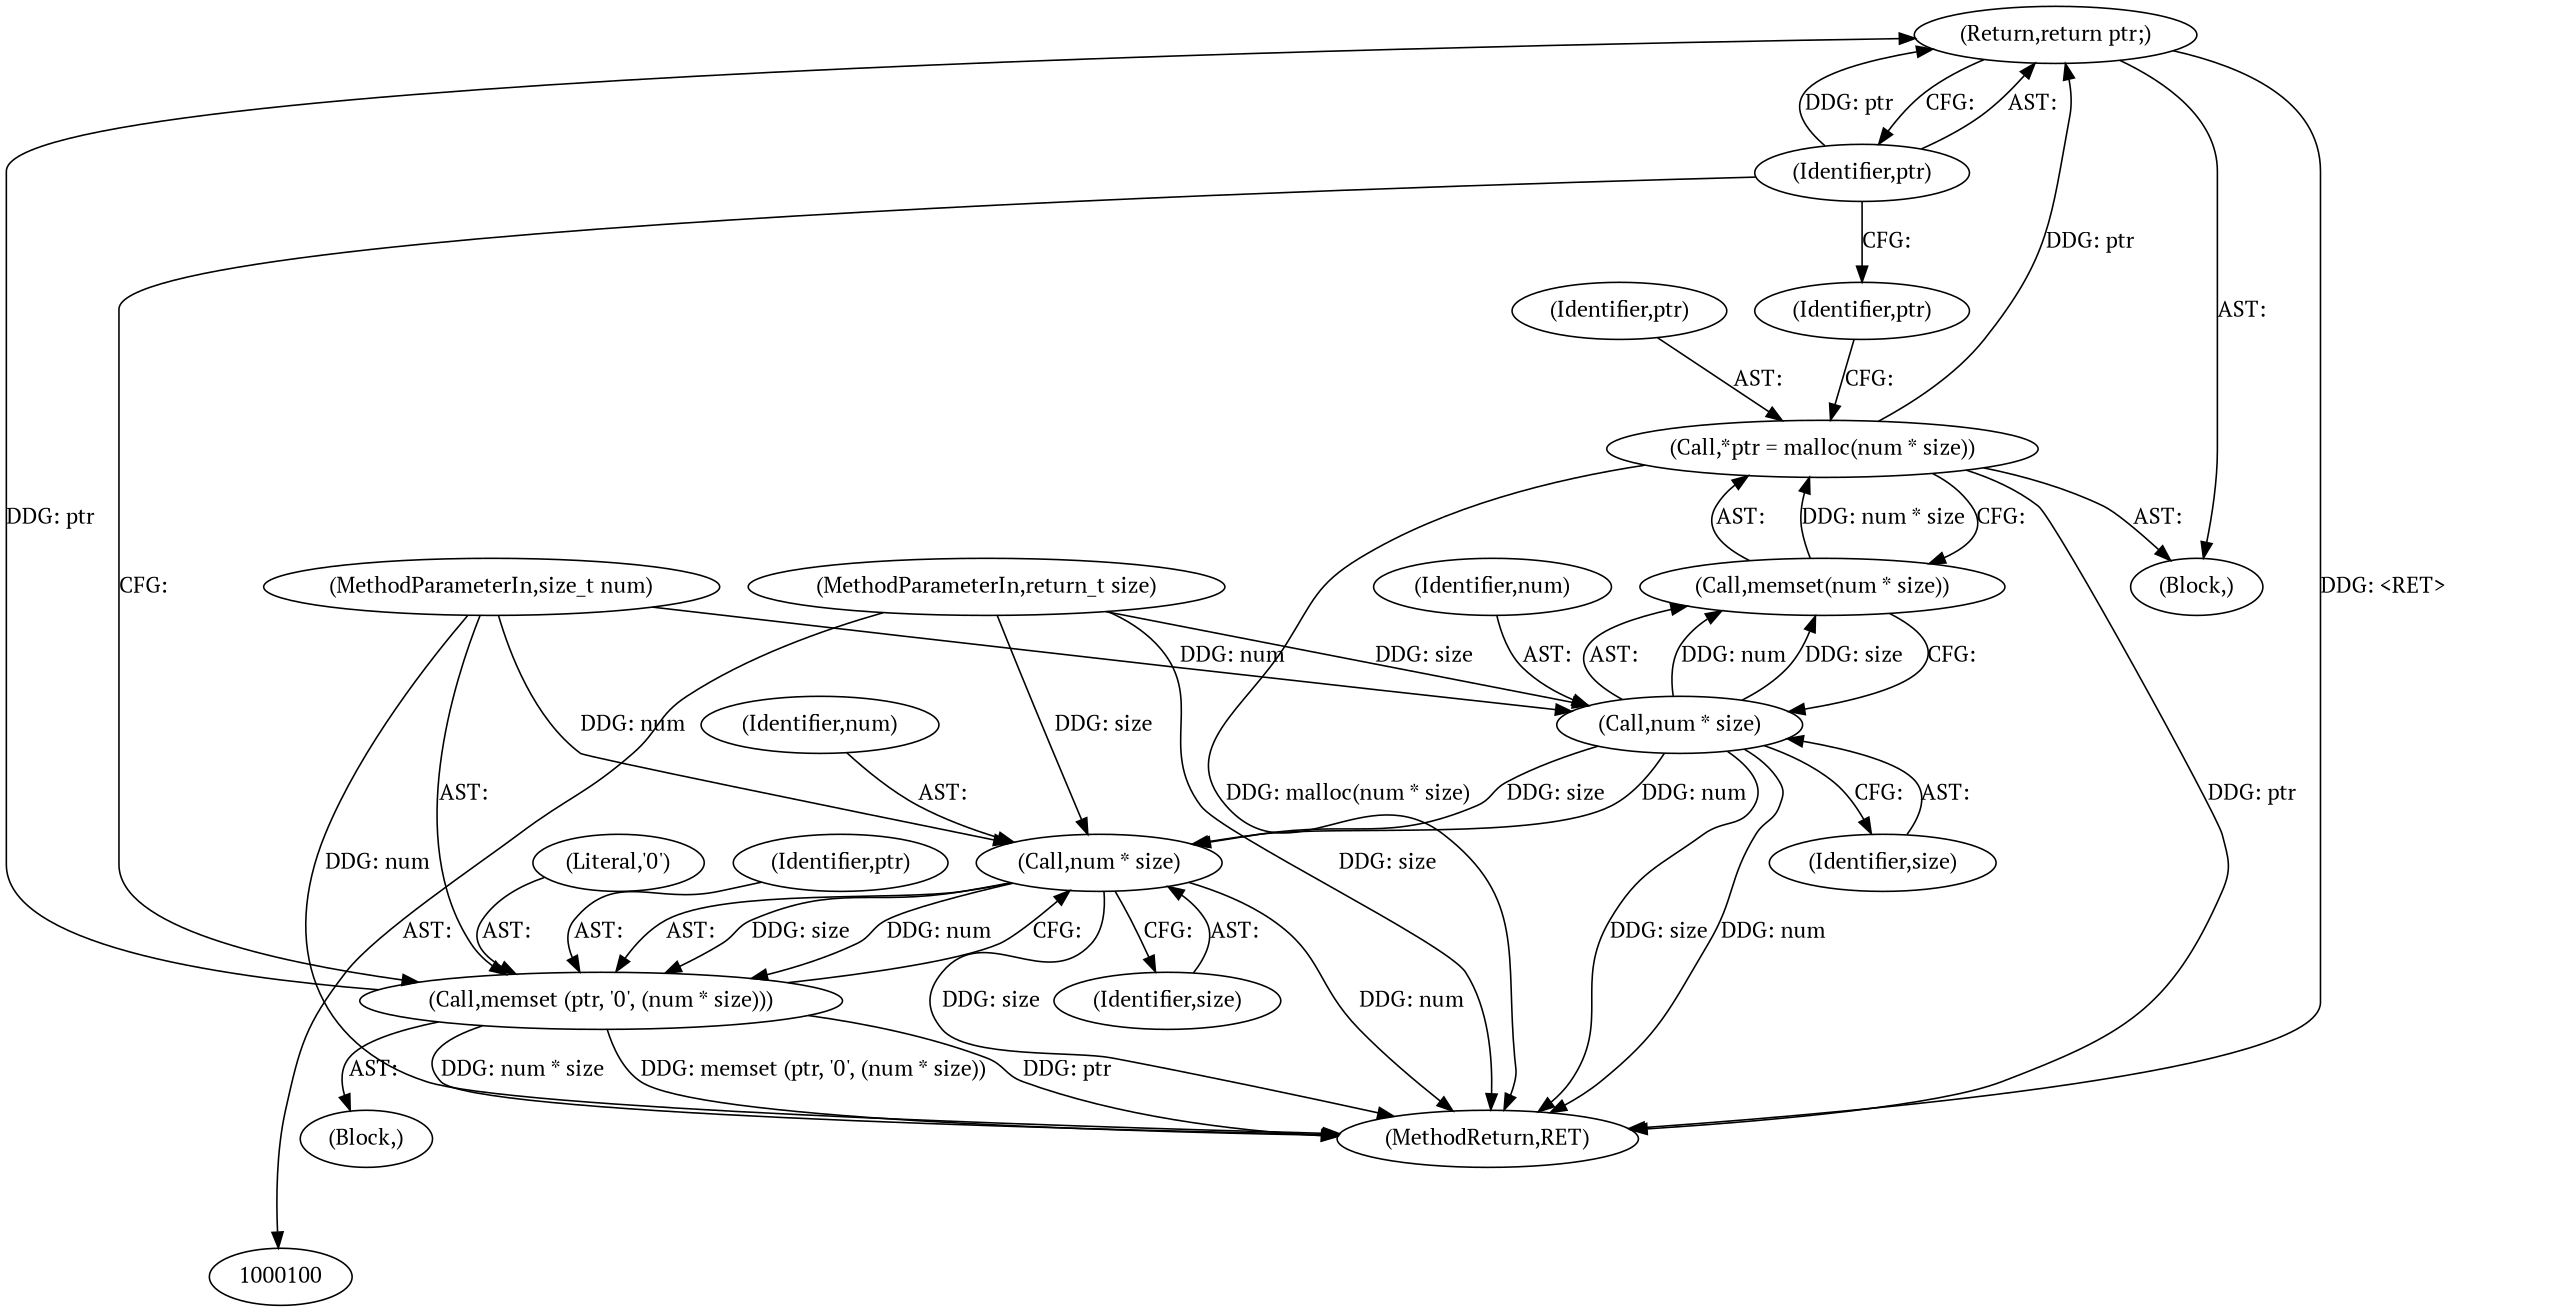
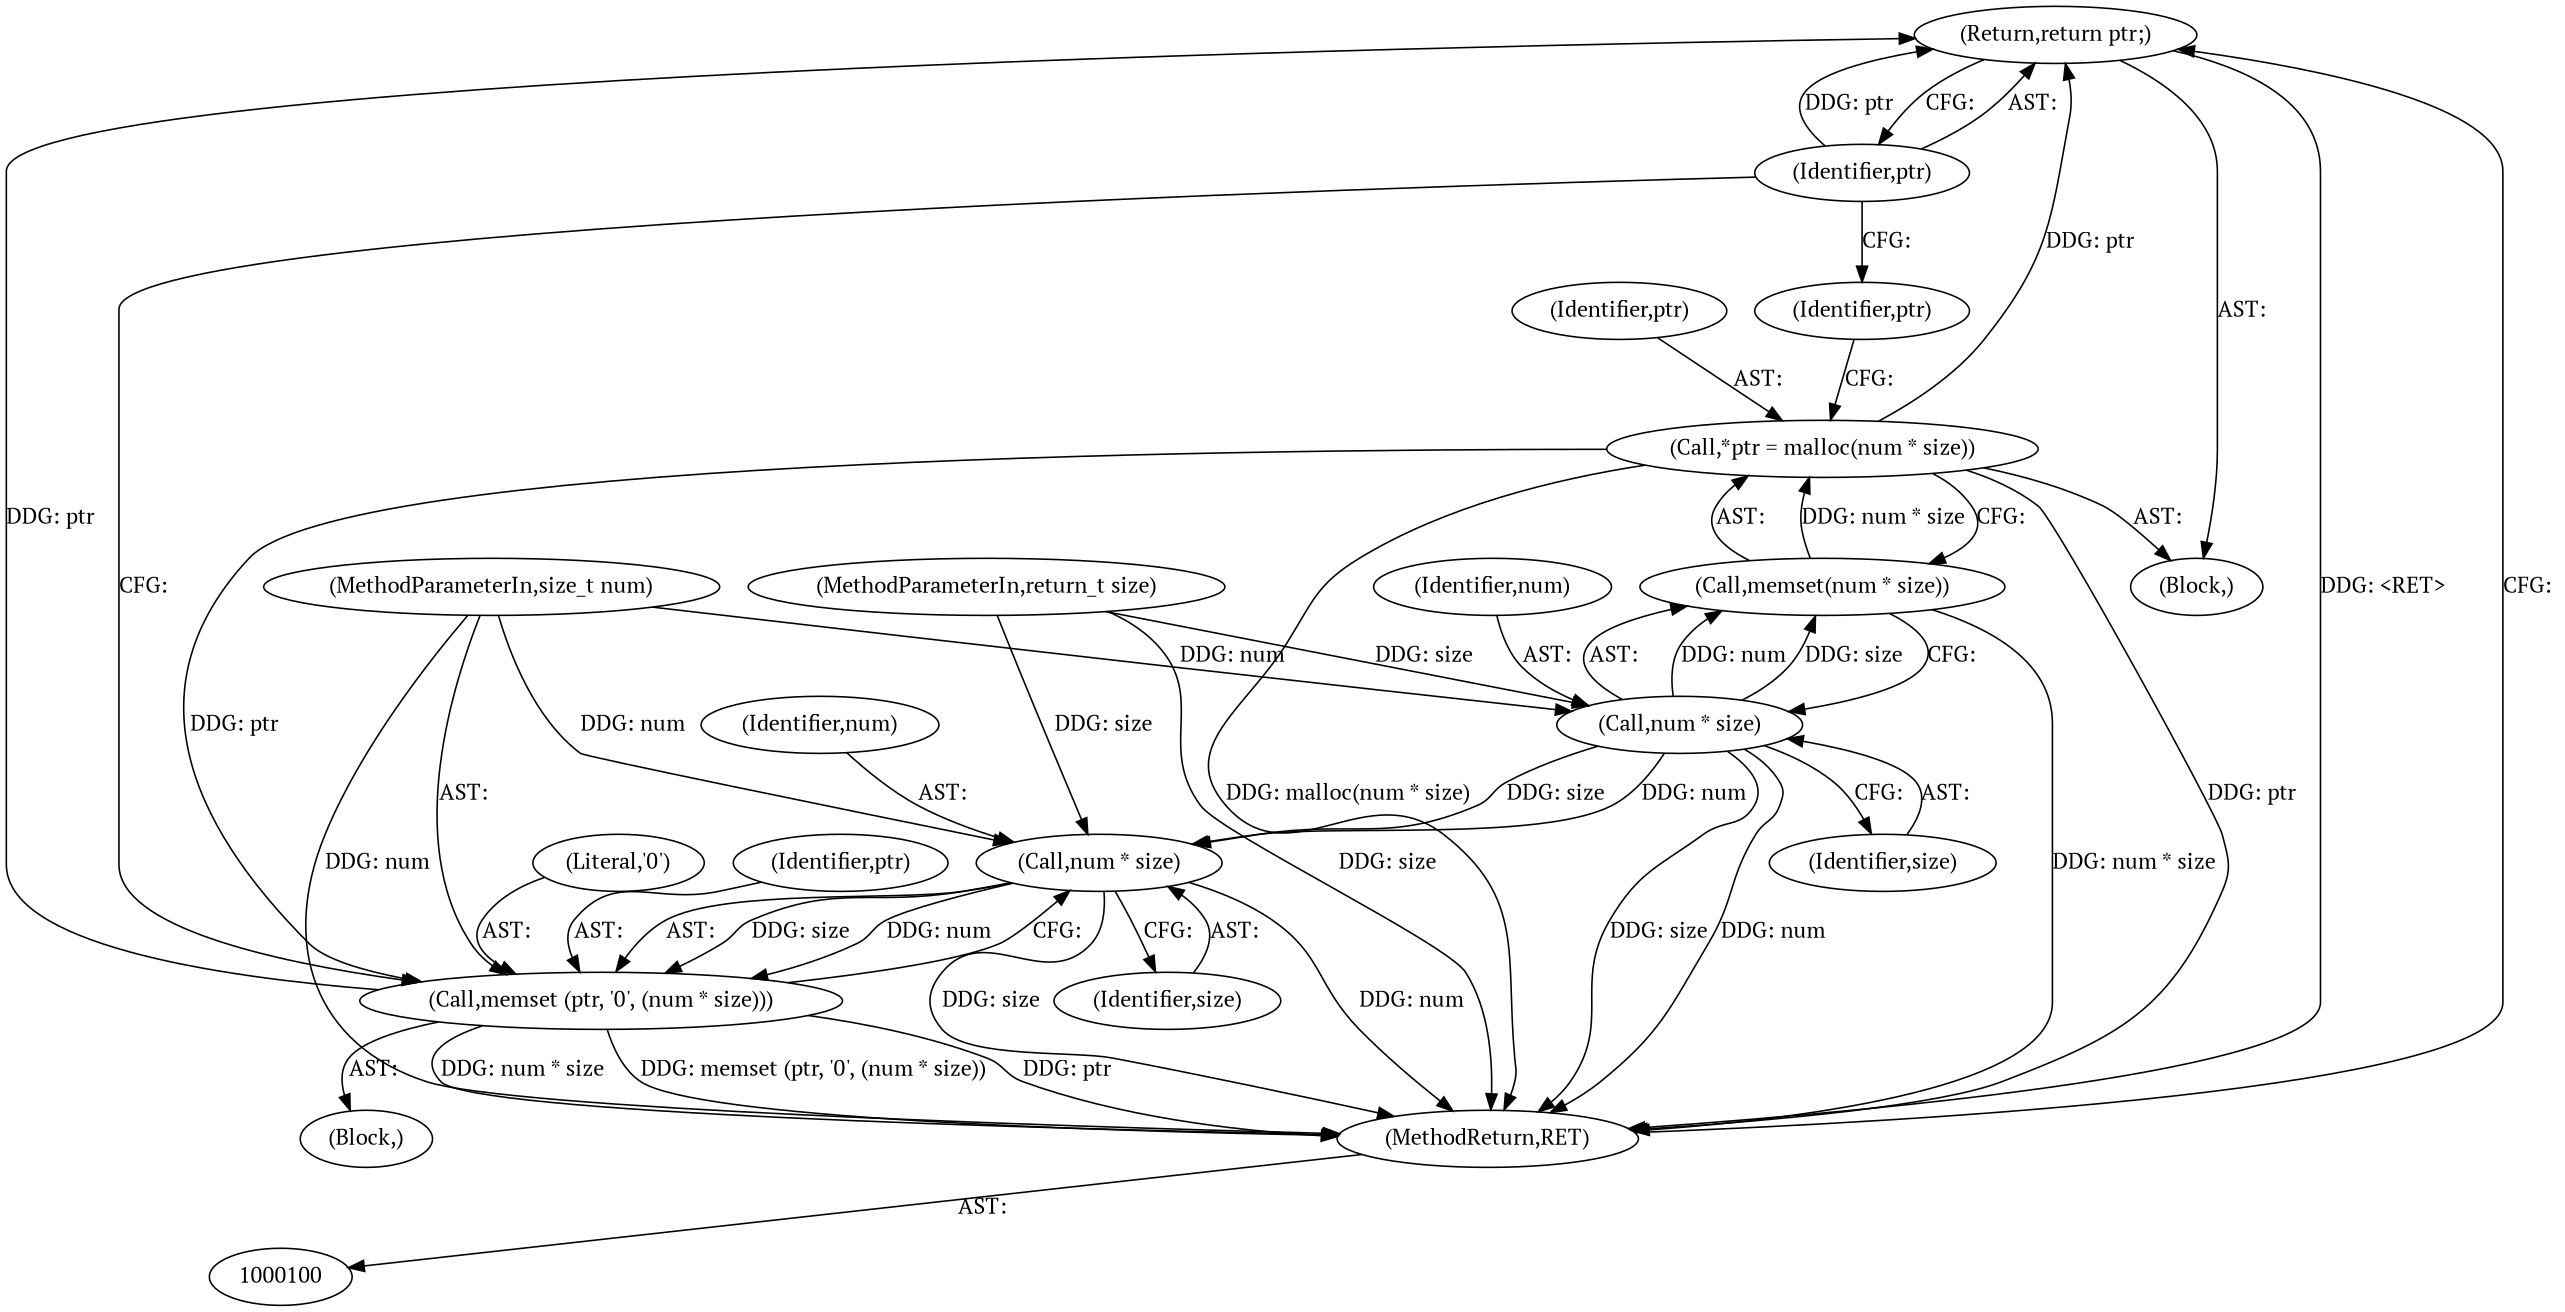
none -> (650, 478)
(493, 853) -> (863, 1210)
none -> (2503, 860)
none -> (2052, 995)
